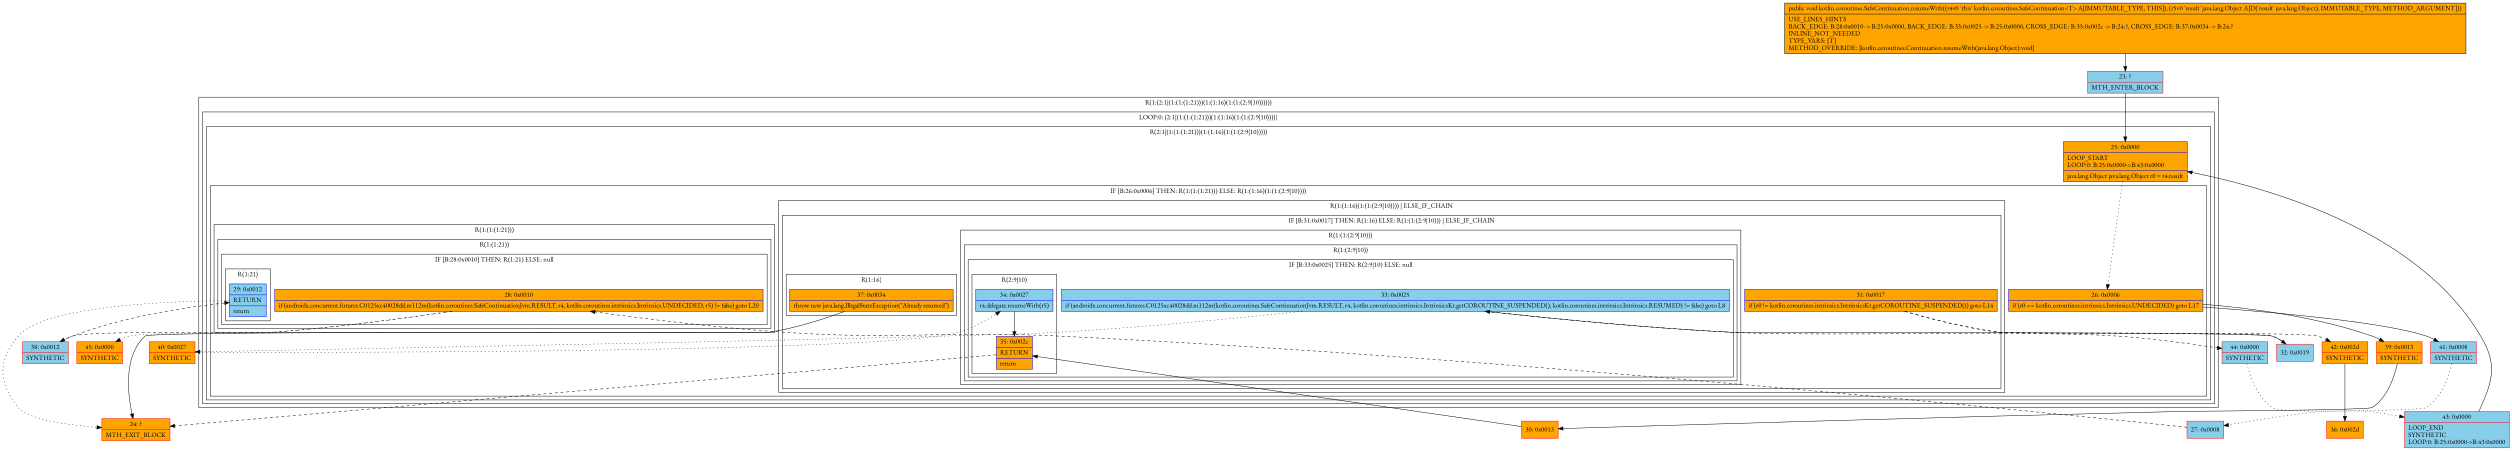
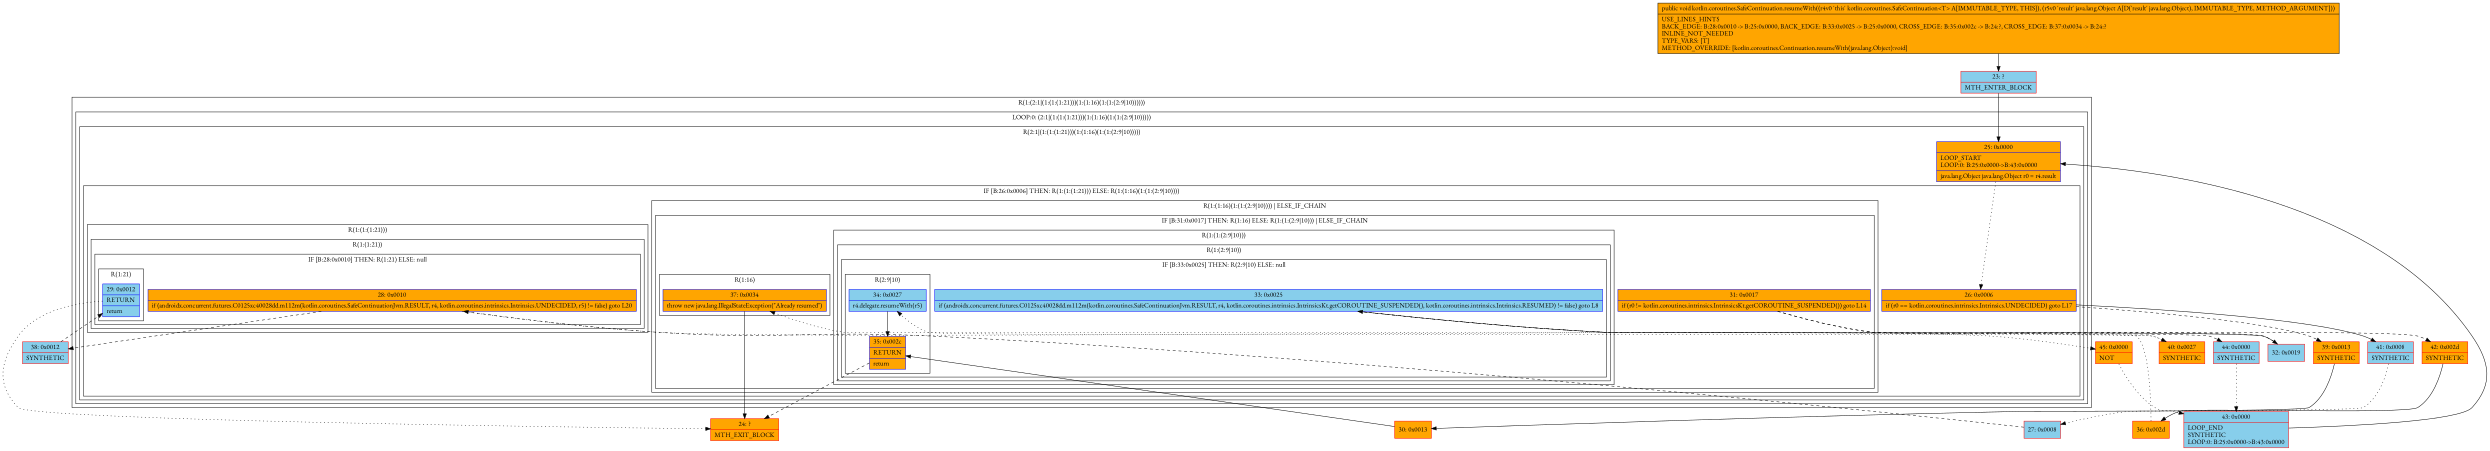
(2315, 320) -> (2198, 317)
none -> (1498, 333)
(100, 358) -> (2107, 358)
none -> (2142, 397)
